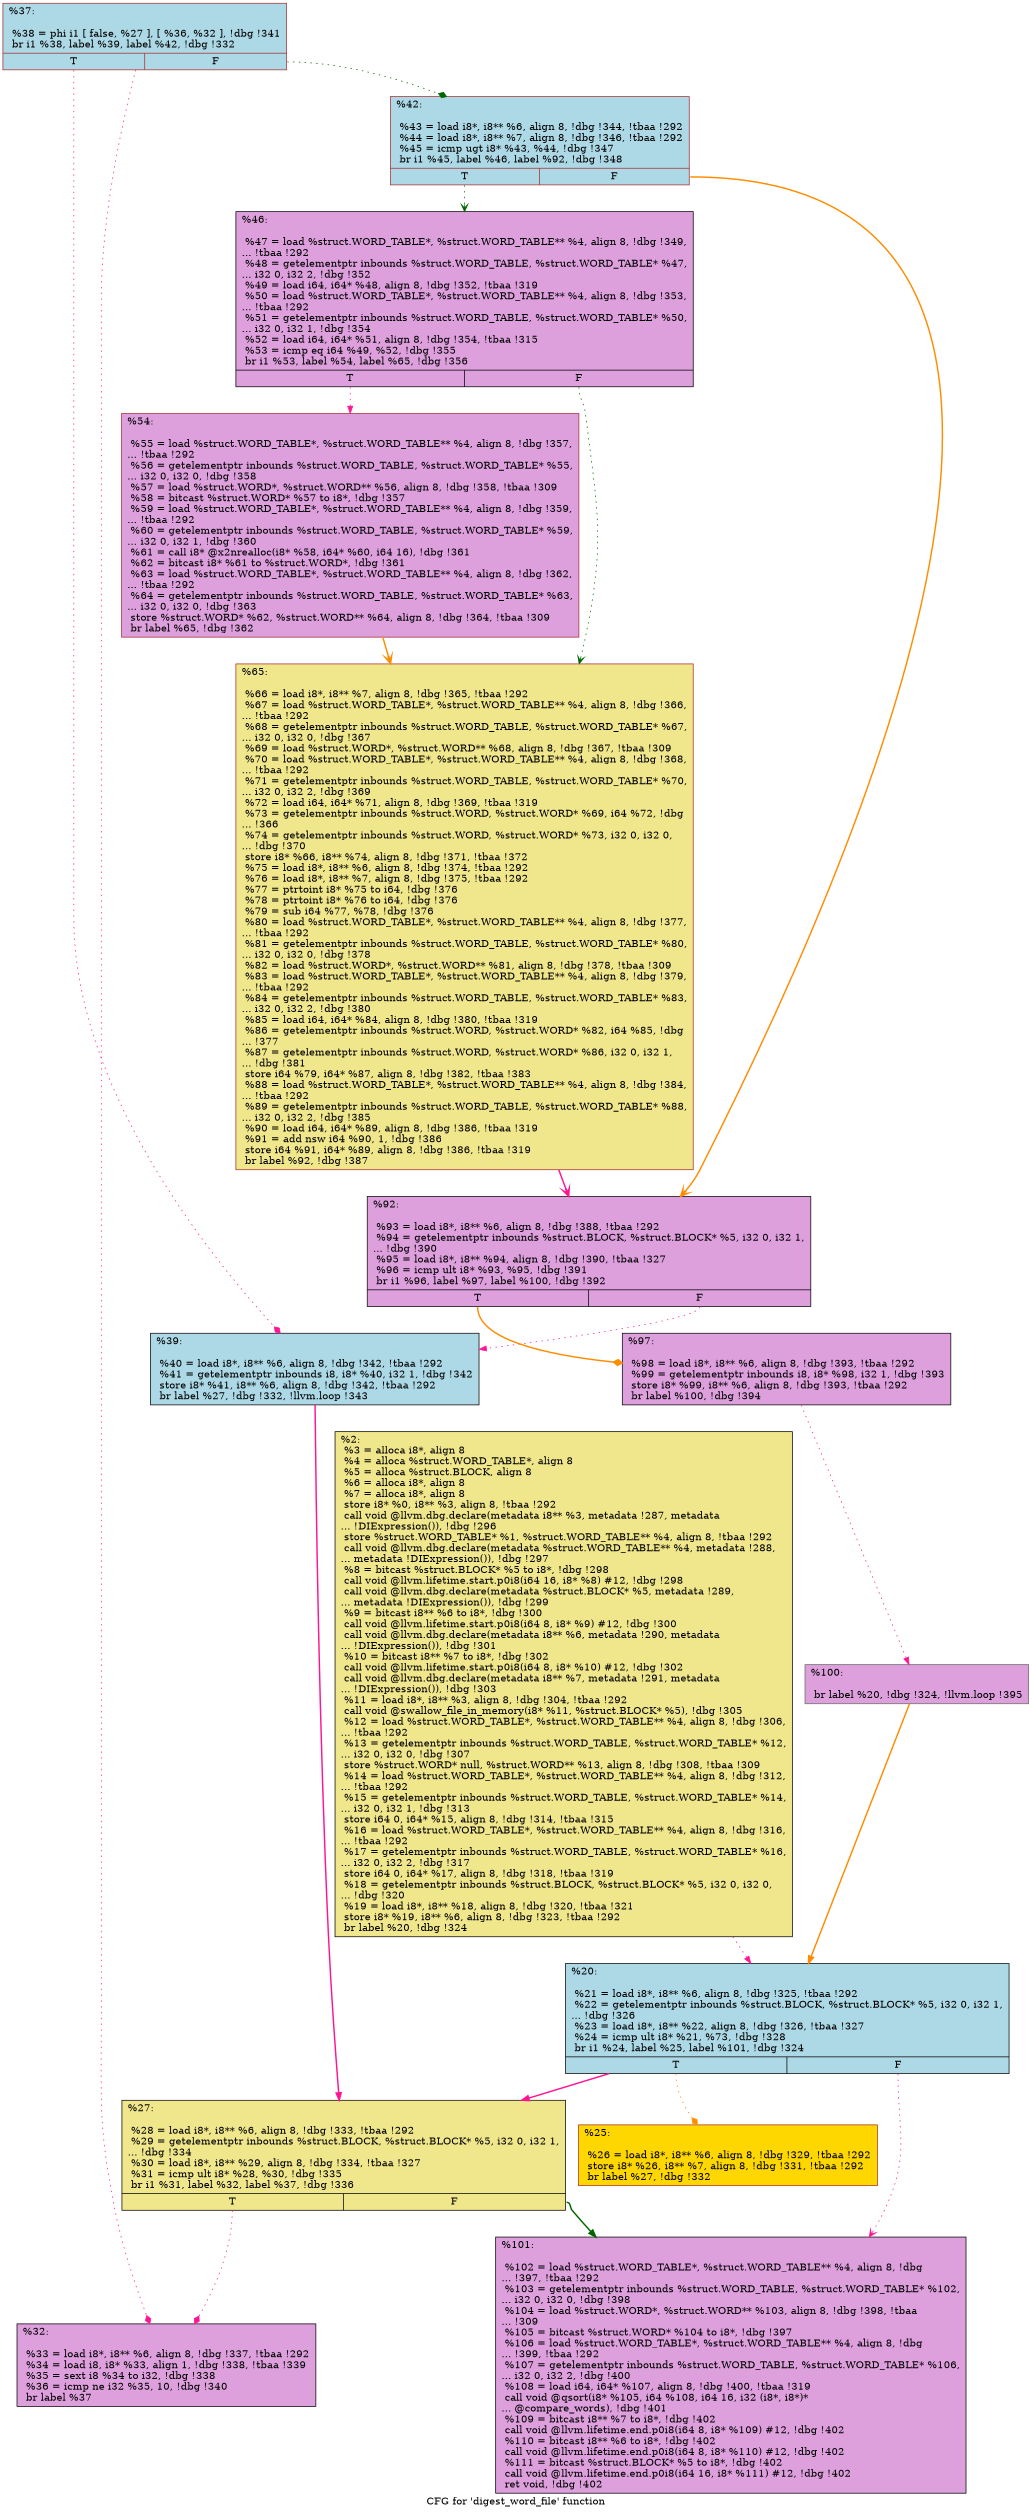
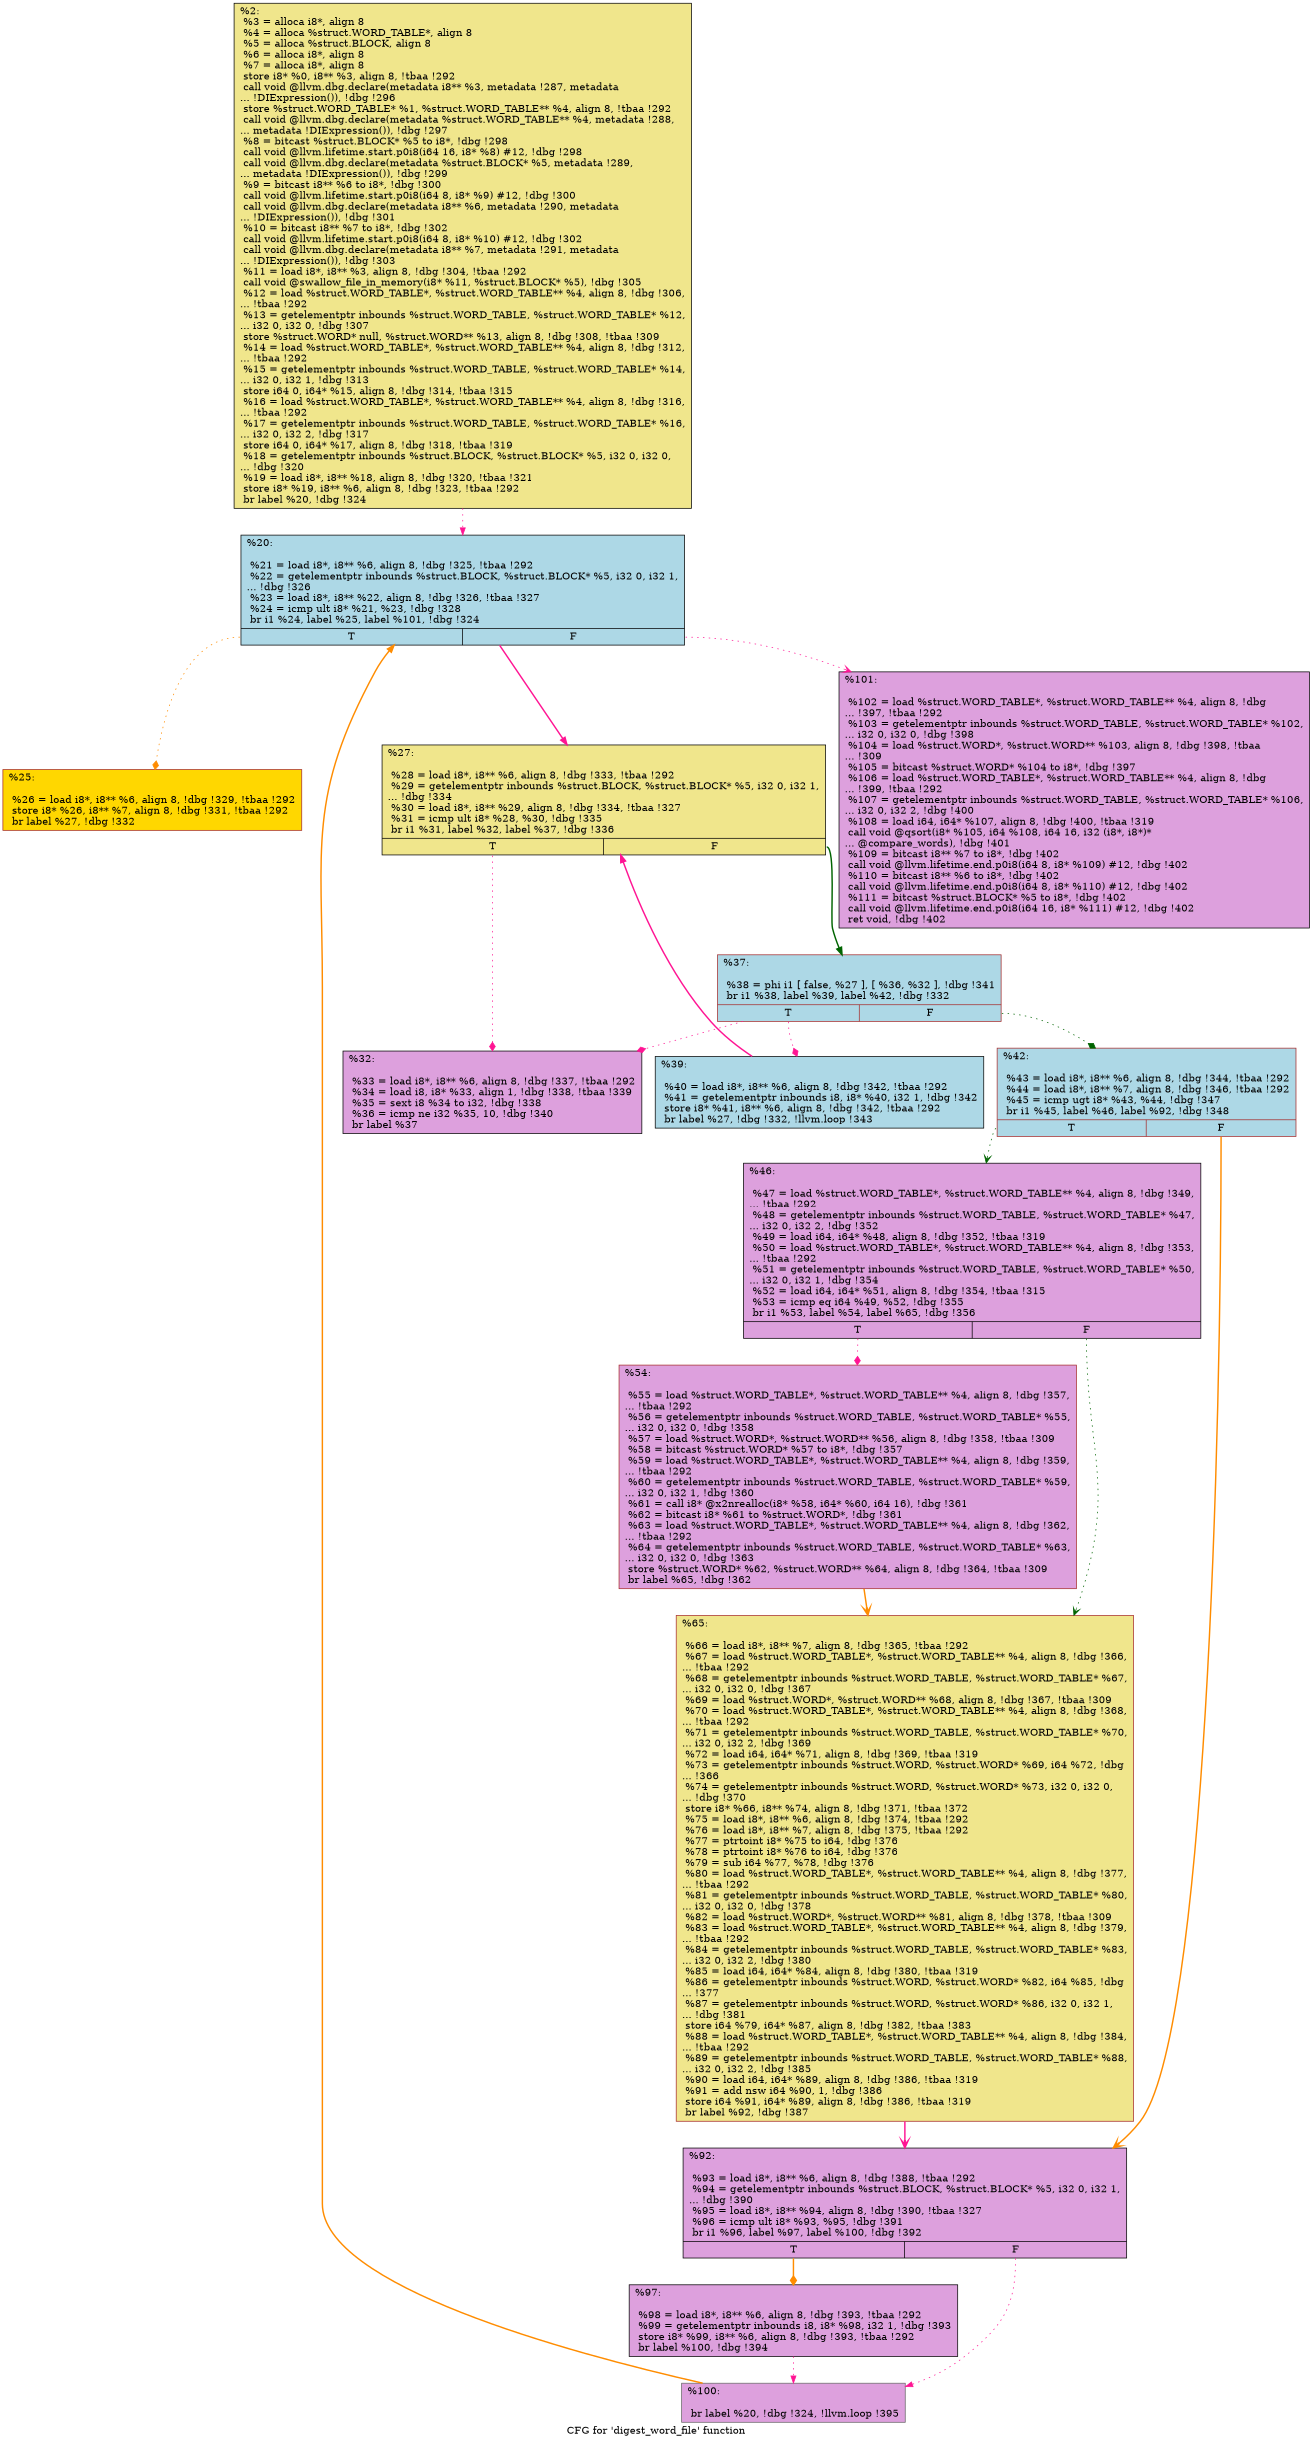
(350, 397) -> (858, 1347)
(595, 1333) -> (986, 2338)
(679, 2037) -> (354, 609)
(578, 2217) -> (832, 897)
